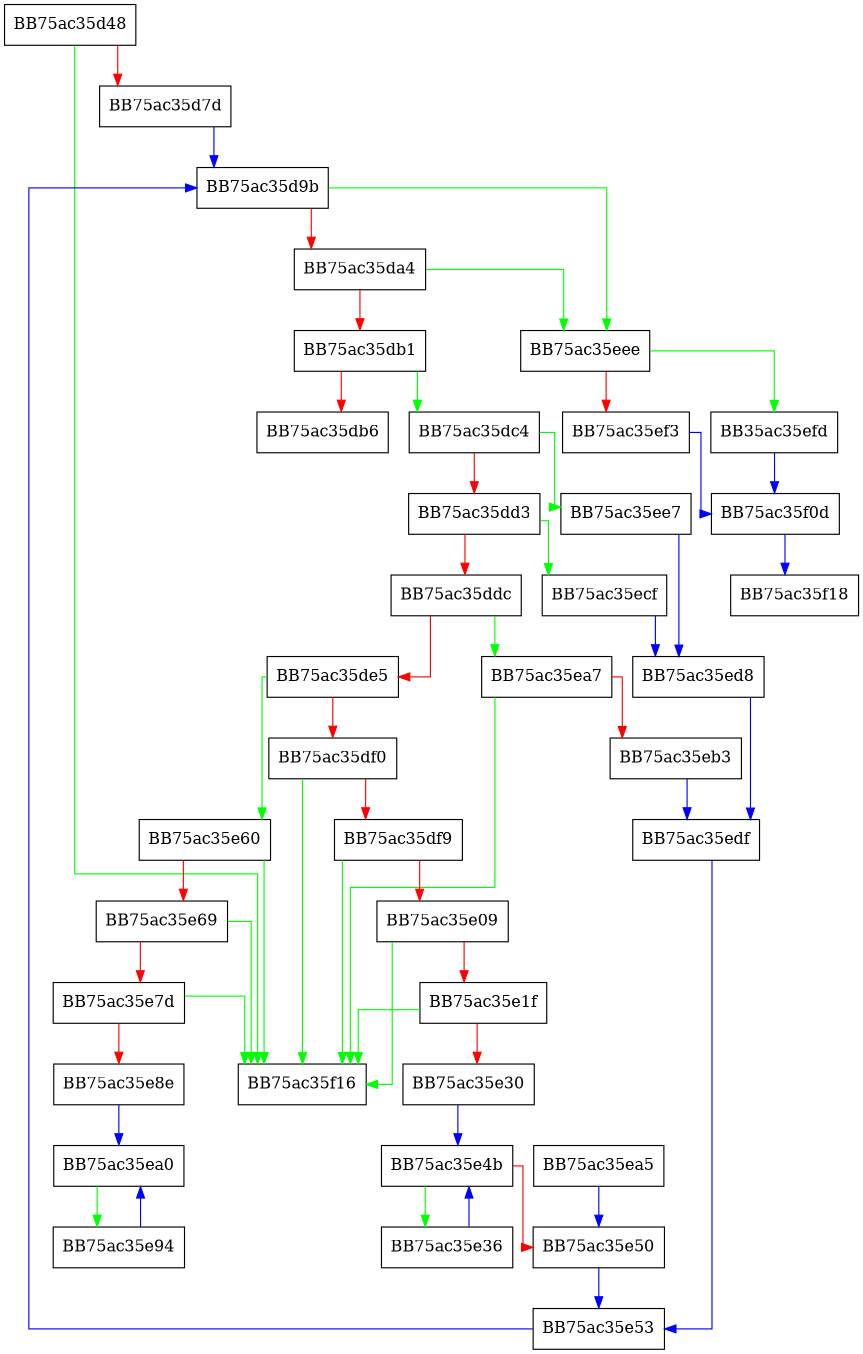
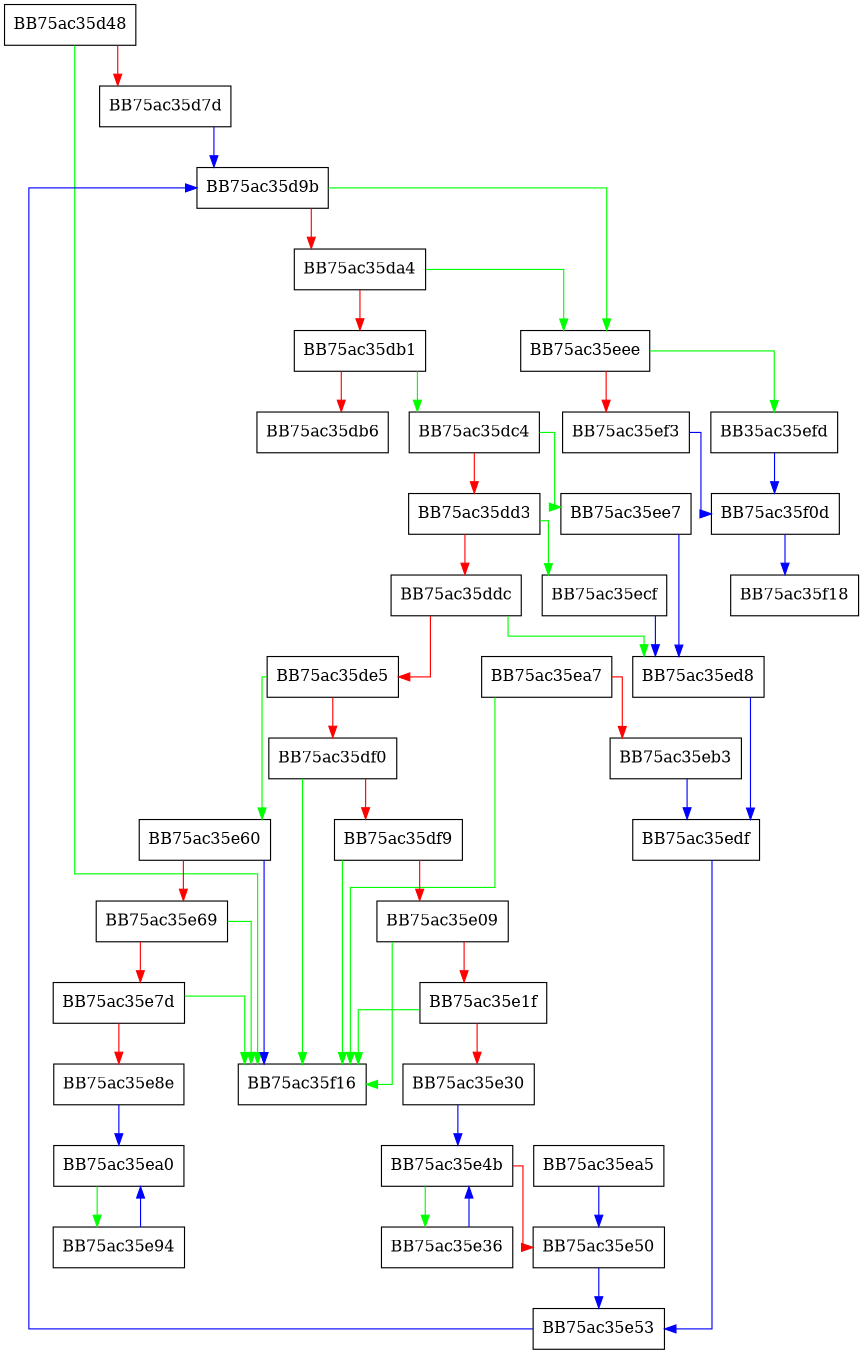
(495, 630) -> (570, 636)
(264, 956) -> (264, 956)
